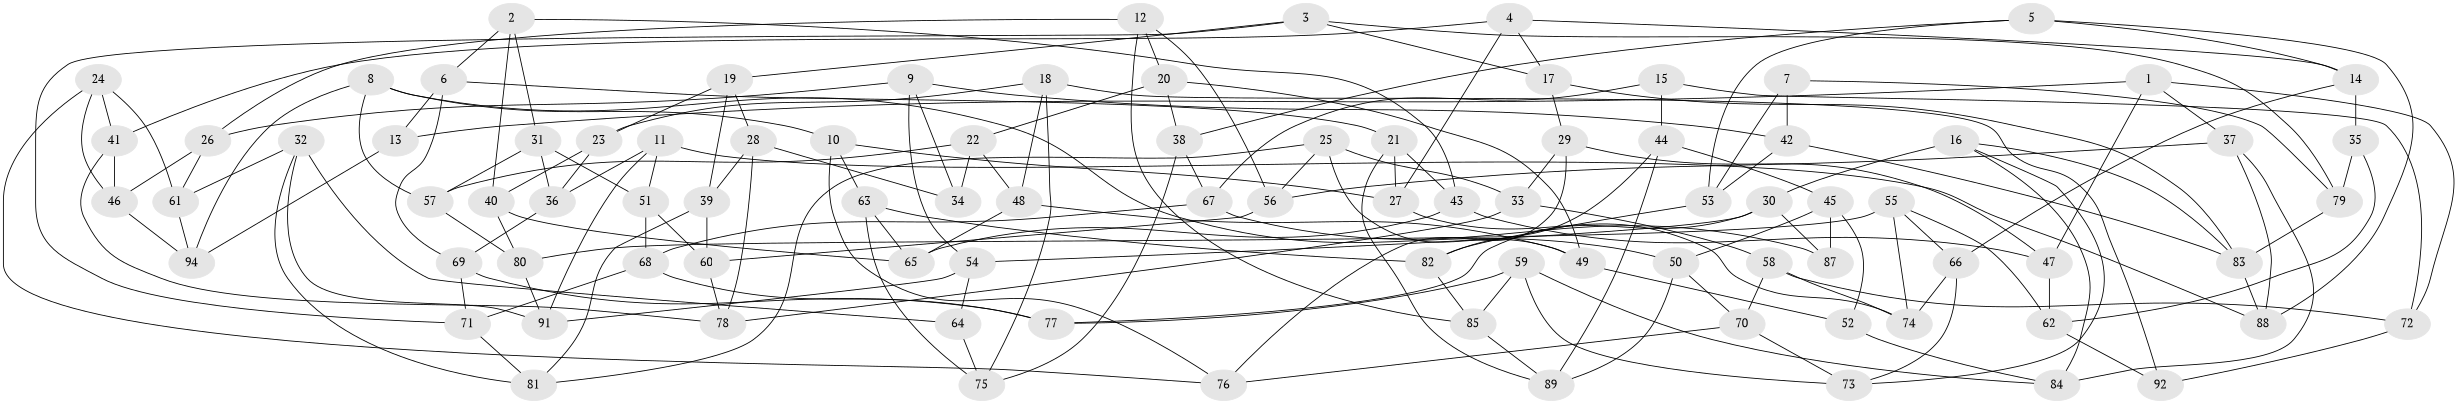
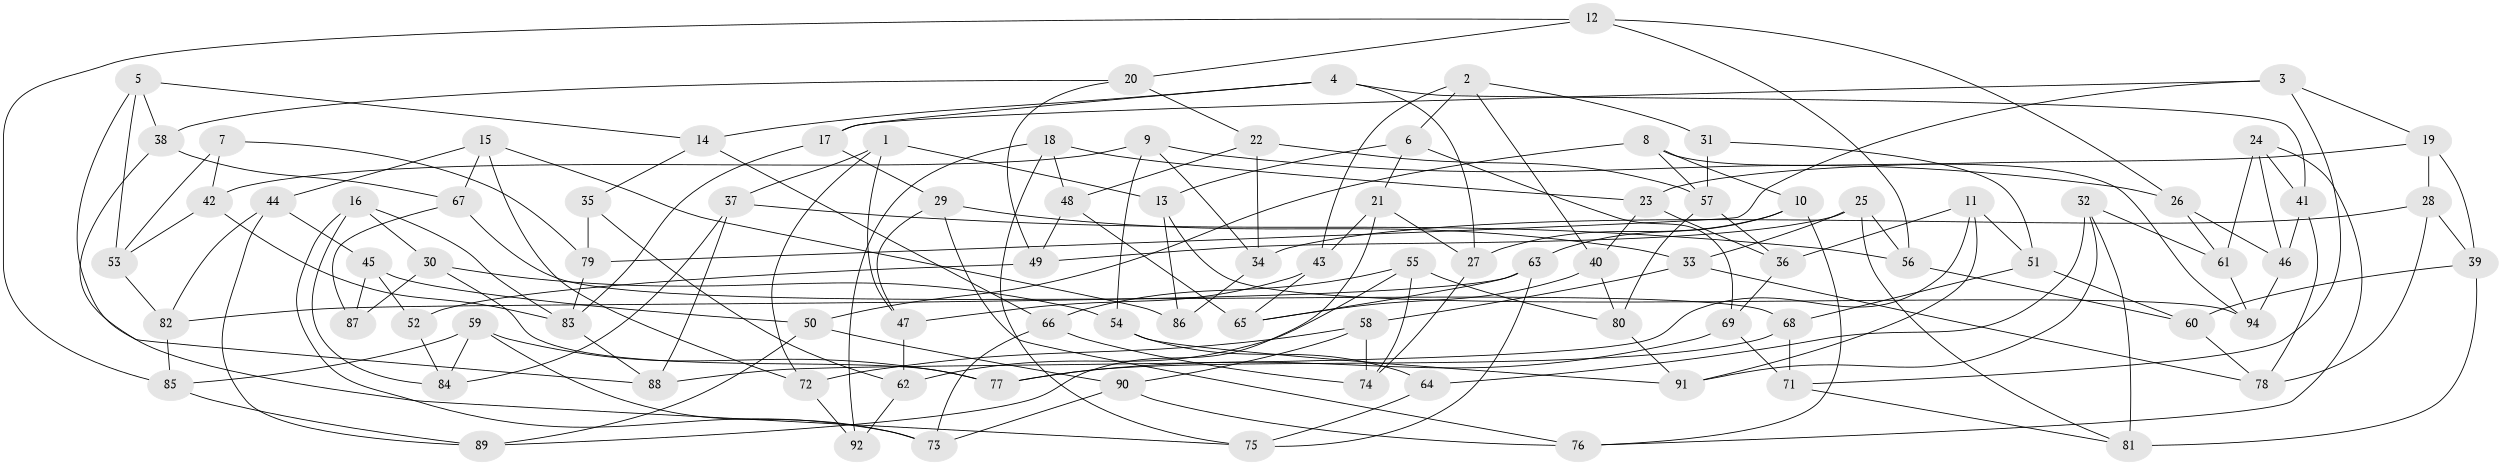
(546, 177) -> (1749, 235)
none -> (1180, 324)
(1742, 324) -> (1123, 385)
